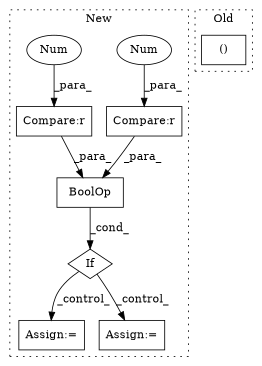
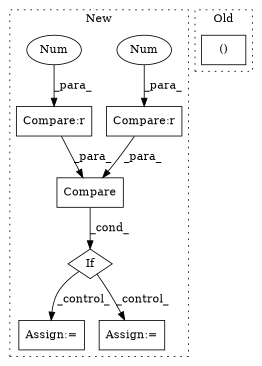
(90, 193) -> (90, 193)
